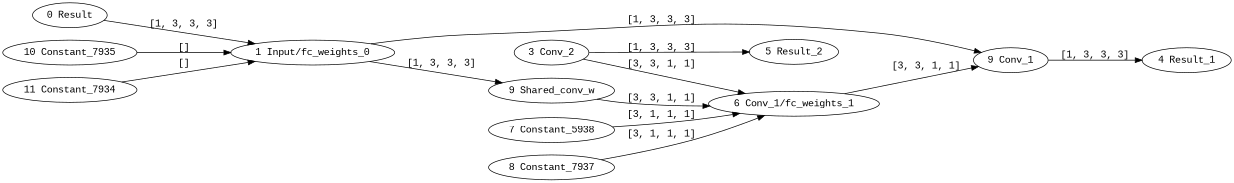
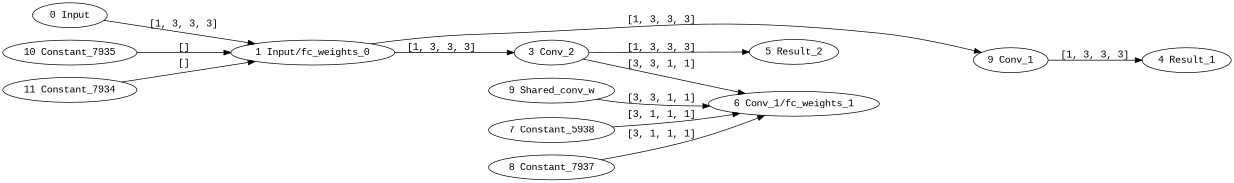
(70, 15) -> (70, 15)
(432, 72) -> (451, 53)
(908, 81) -> none
